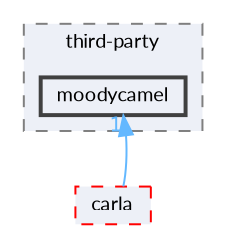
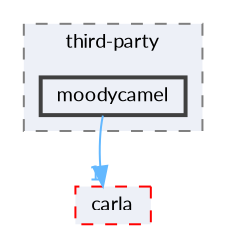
(126, 161) -> (100, 143)
